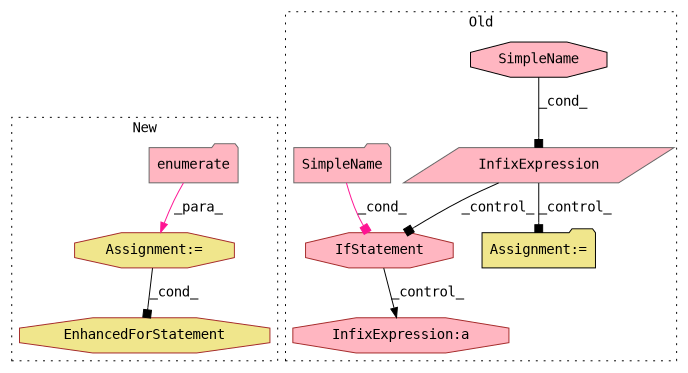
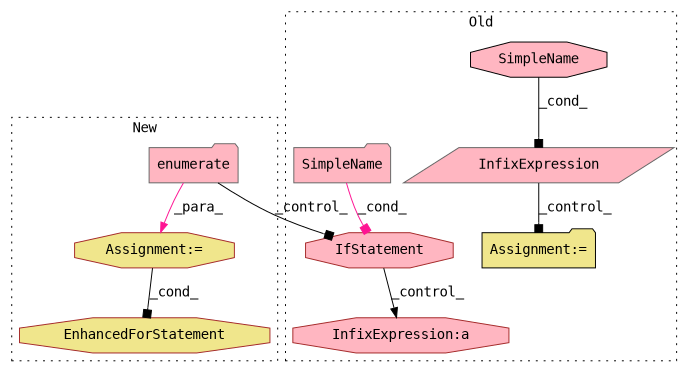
(456, 204) -> (269, 212)
